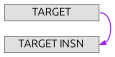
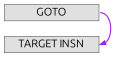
(52, 13) -> (52, 13)
